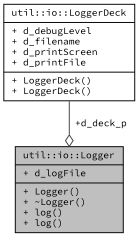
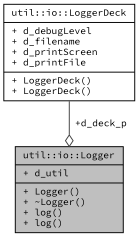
(55, 173) -> (46, 173)
